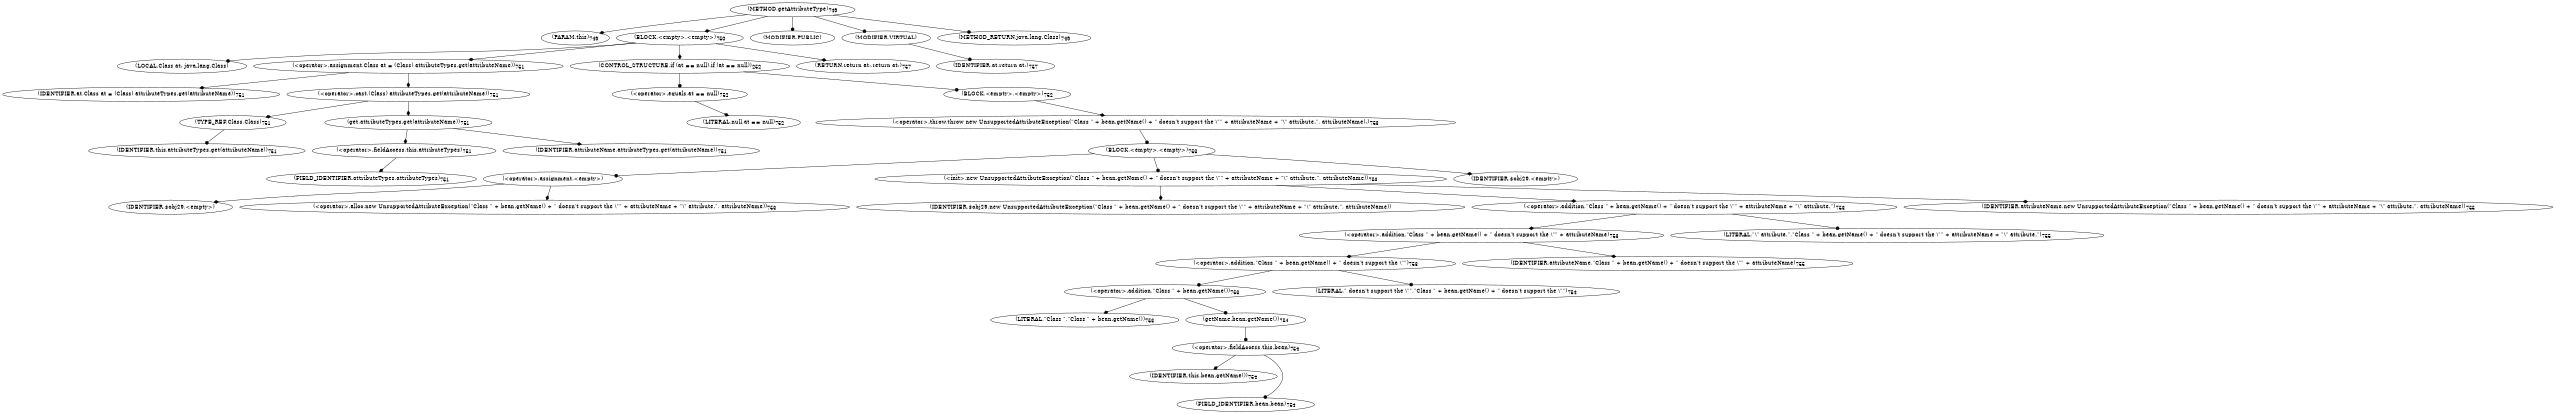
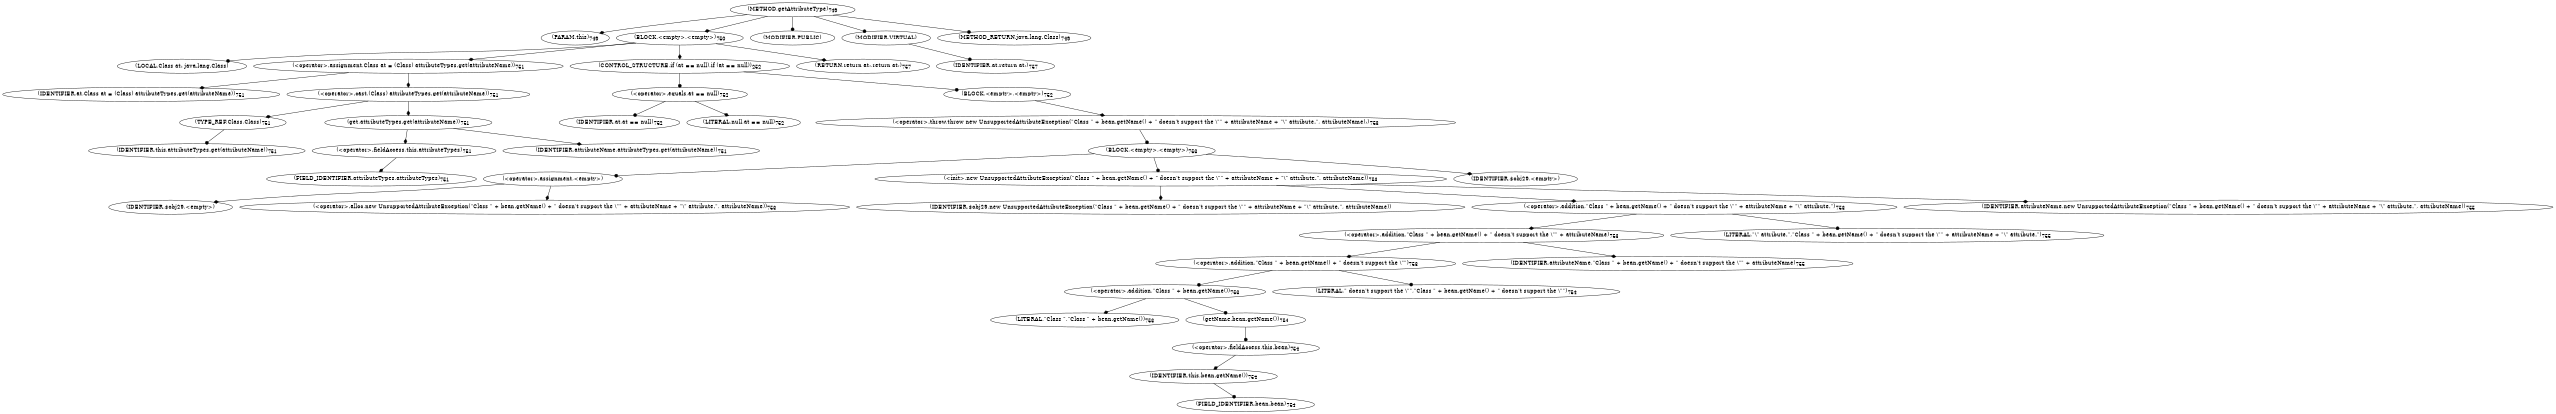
none -> (619, 123)
(1283, 375) -> (1223, 390)
